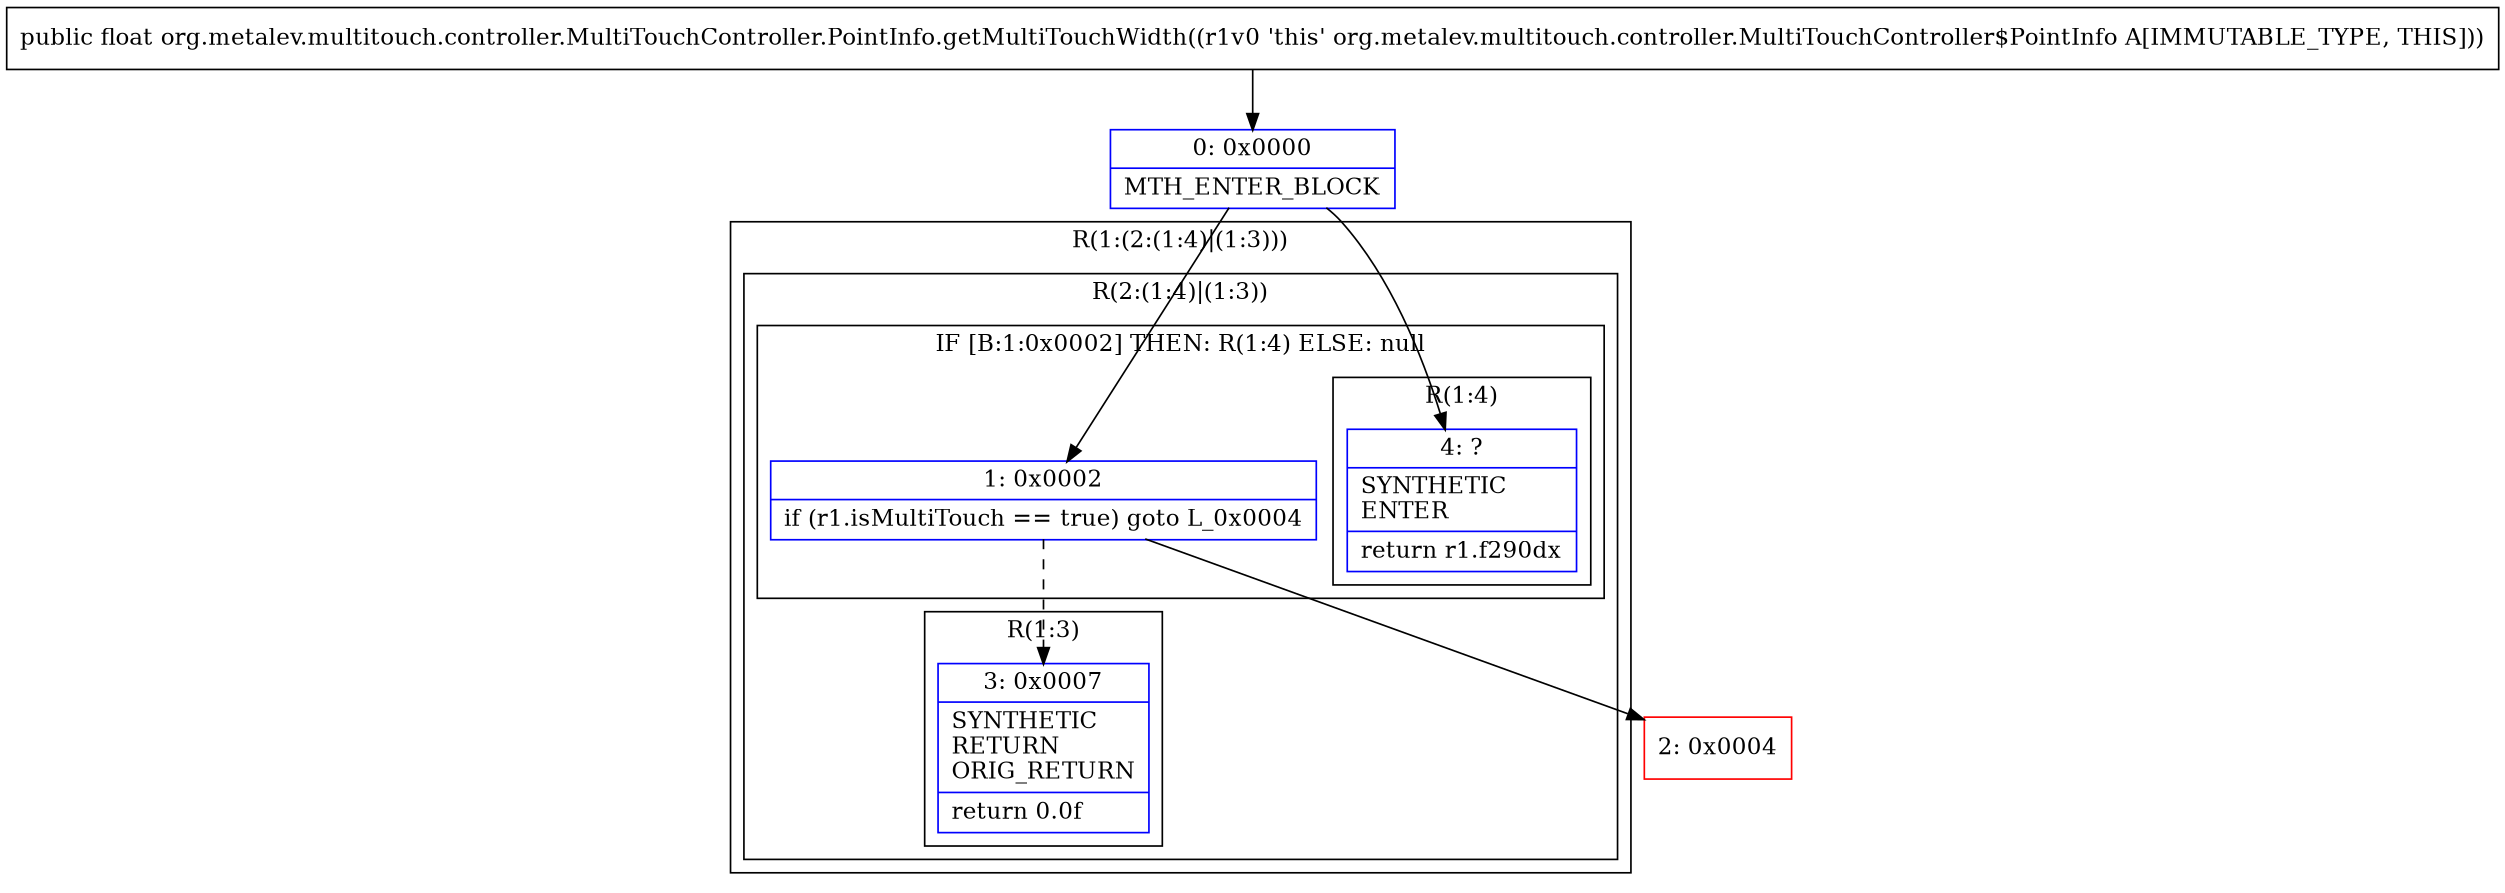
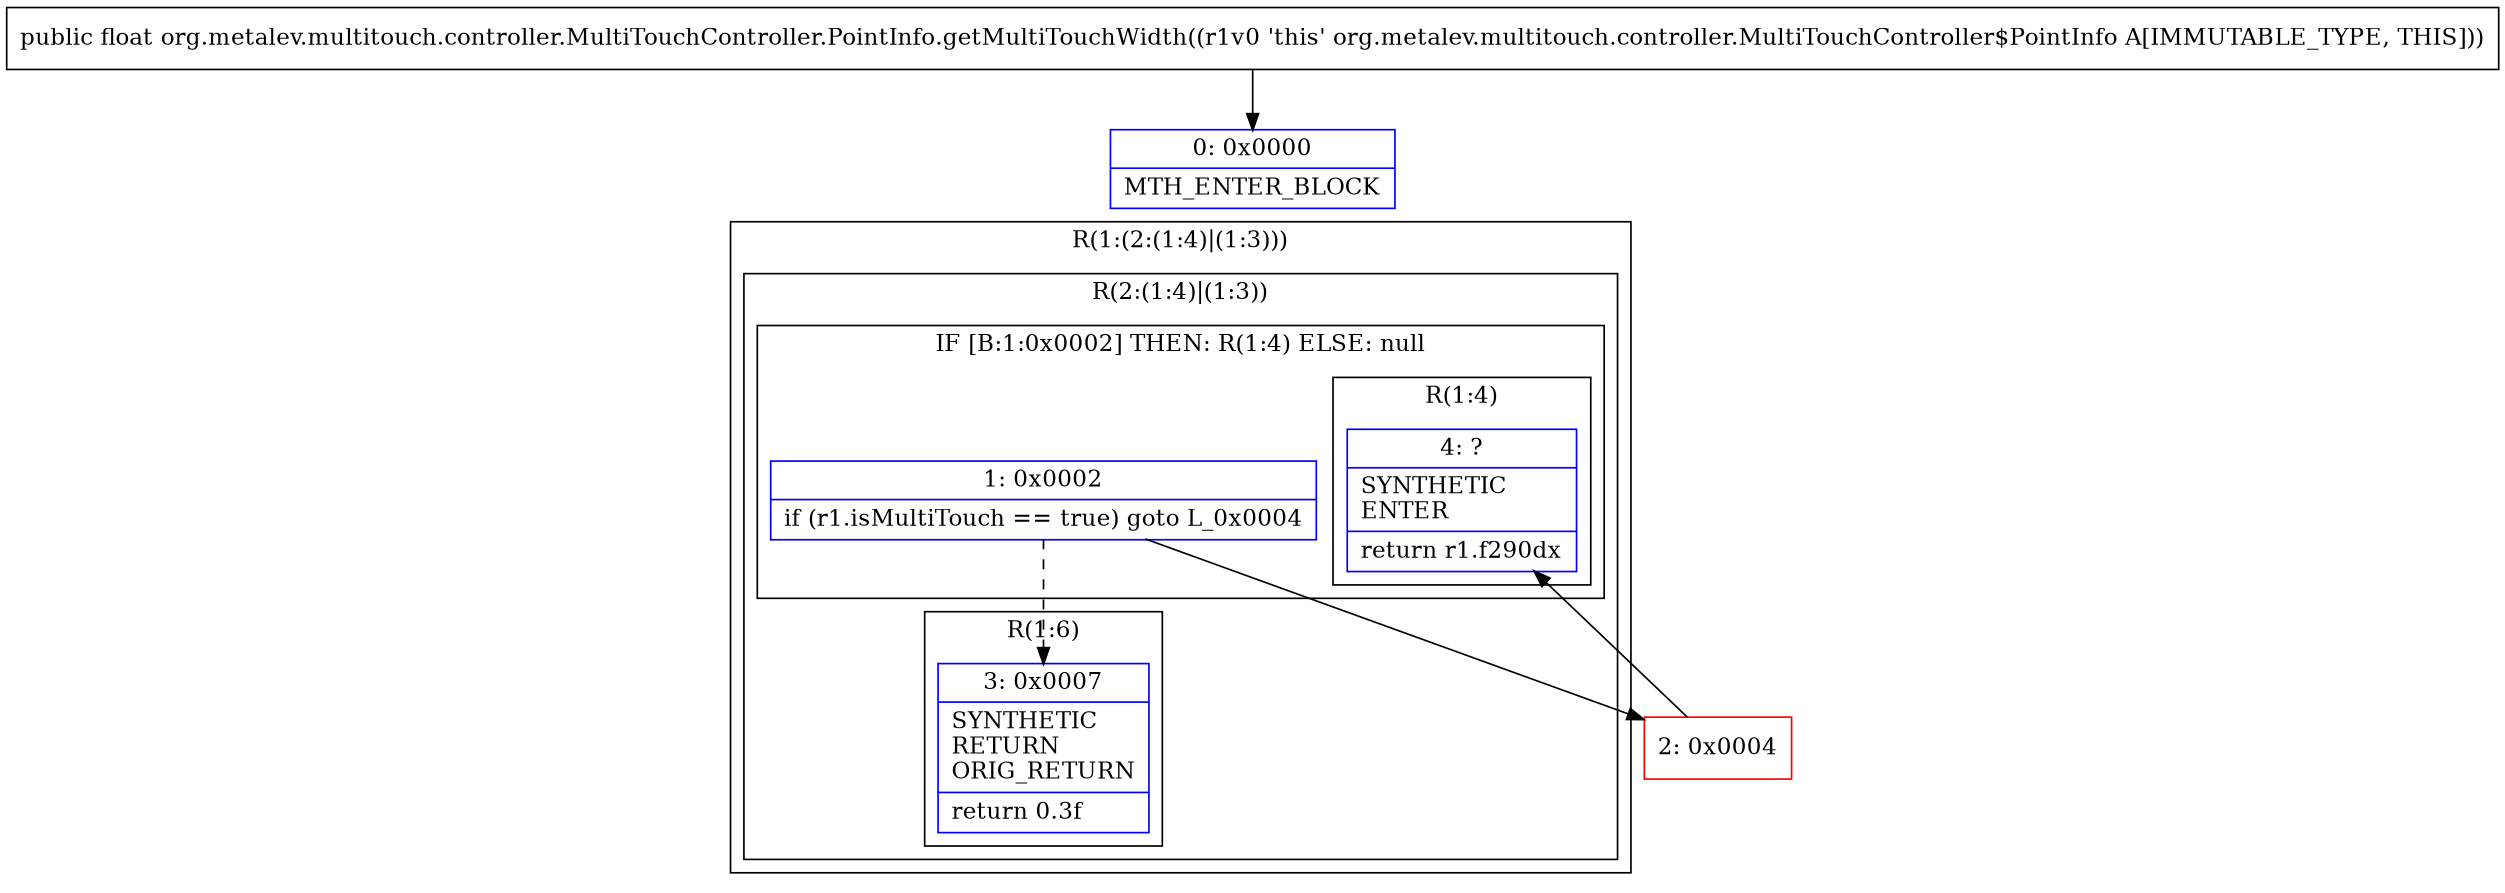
(1396, 303) -> (1606, 640)
(1145, 340) -> none
(1043, 631) -> (1043, 631)
(1018, 812) -> (1018, 812)
